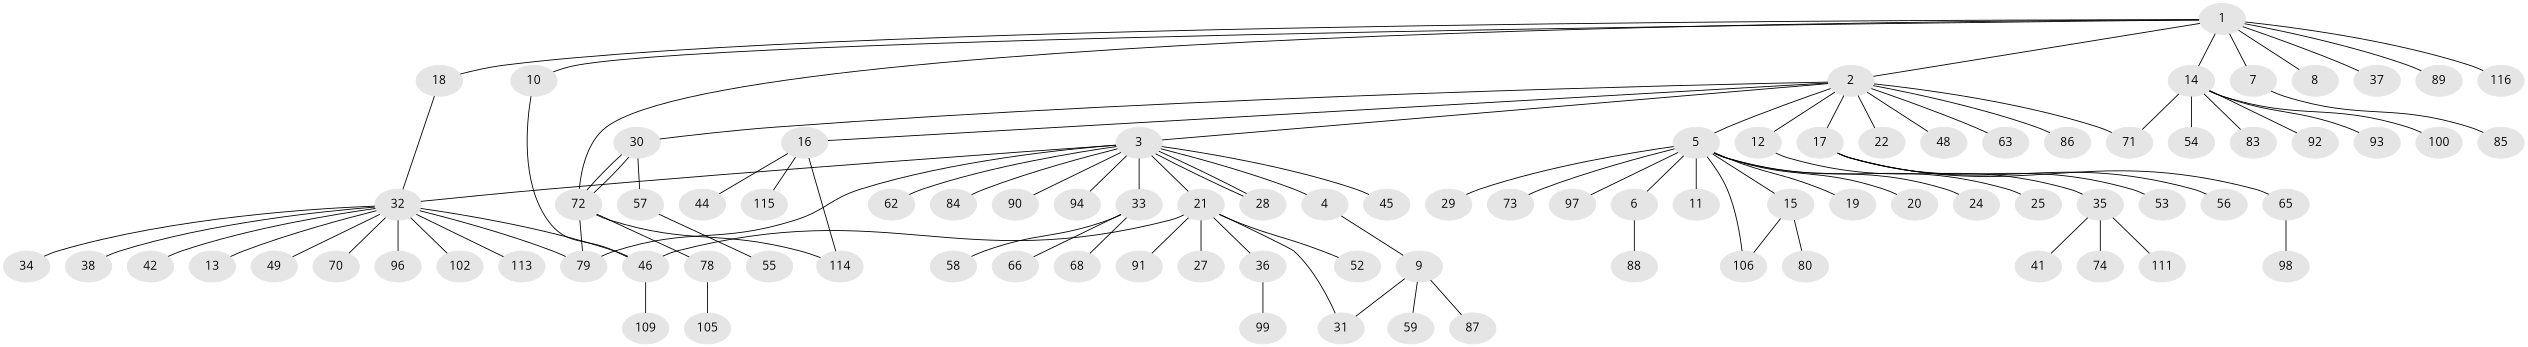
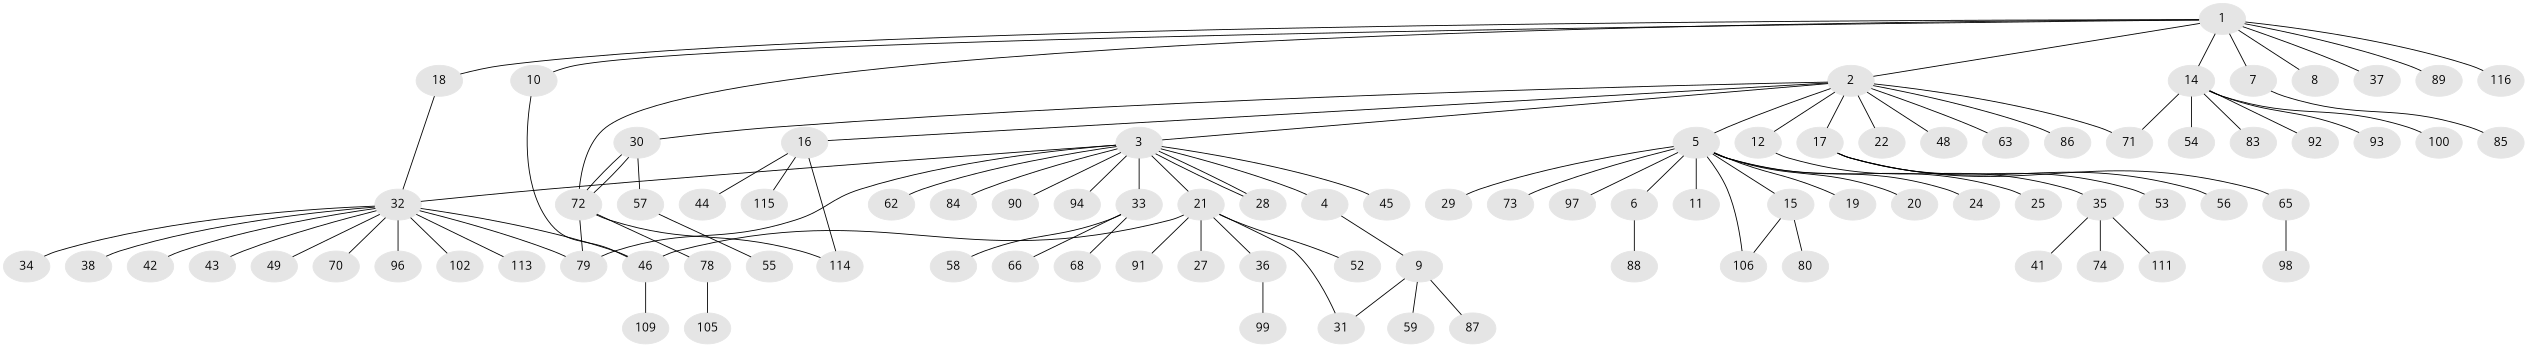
(212, 267) -> (212, 267)
